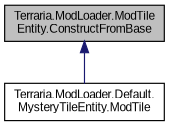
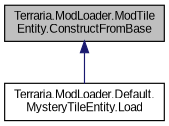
(84, 102) -> (84, 102)
